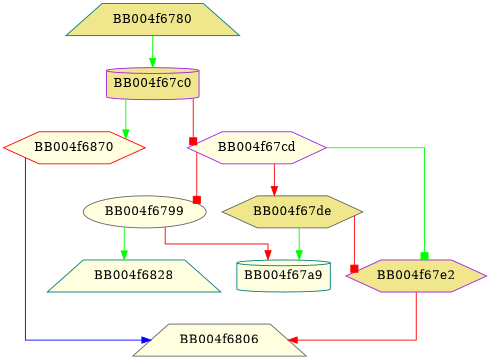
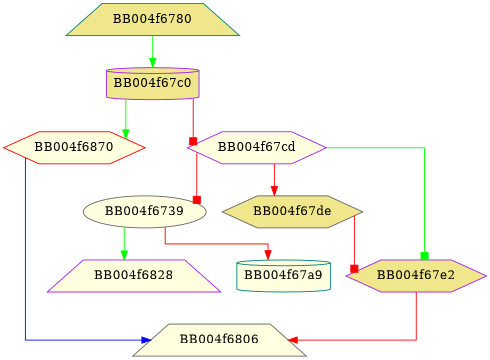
(145, 212) -> (145, 212)
(299, 239) -> none
(134, 276) -> (134, 276)
